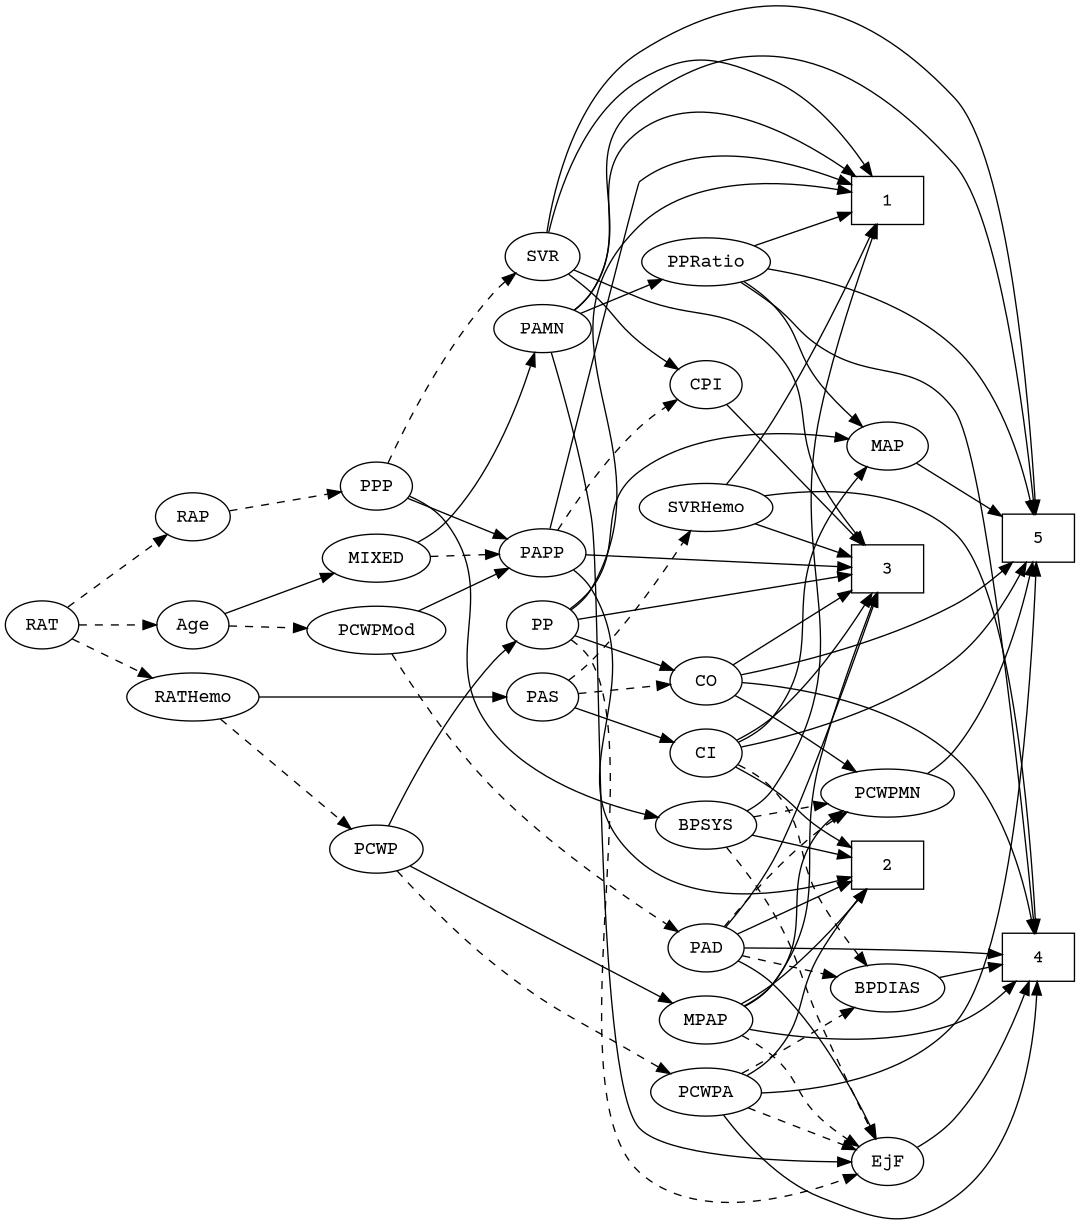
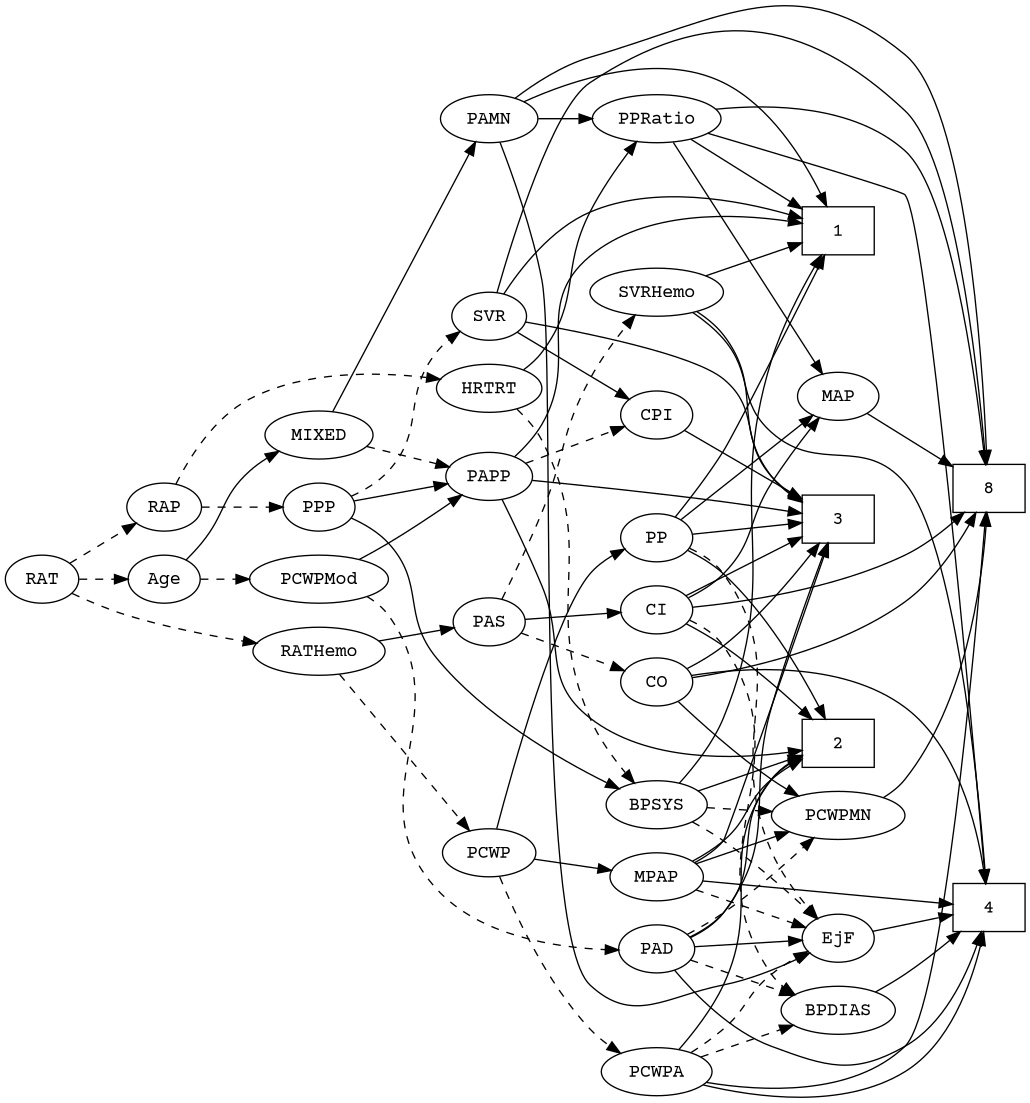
none -> (489, 388)
(1038, 538) -> (989, 488)
(620, 651) -> (767, 623)
